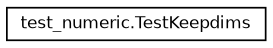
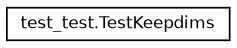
(136, 24) -> (118, 24)
